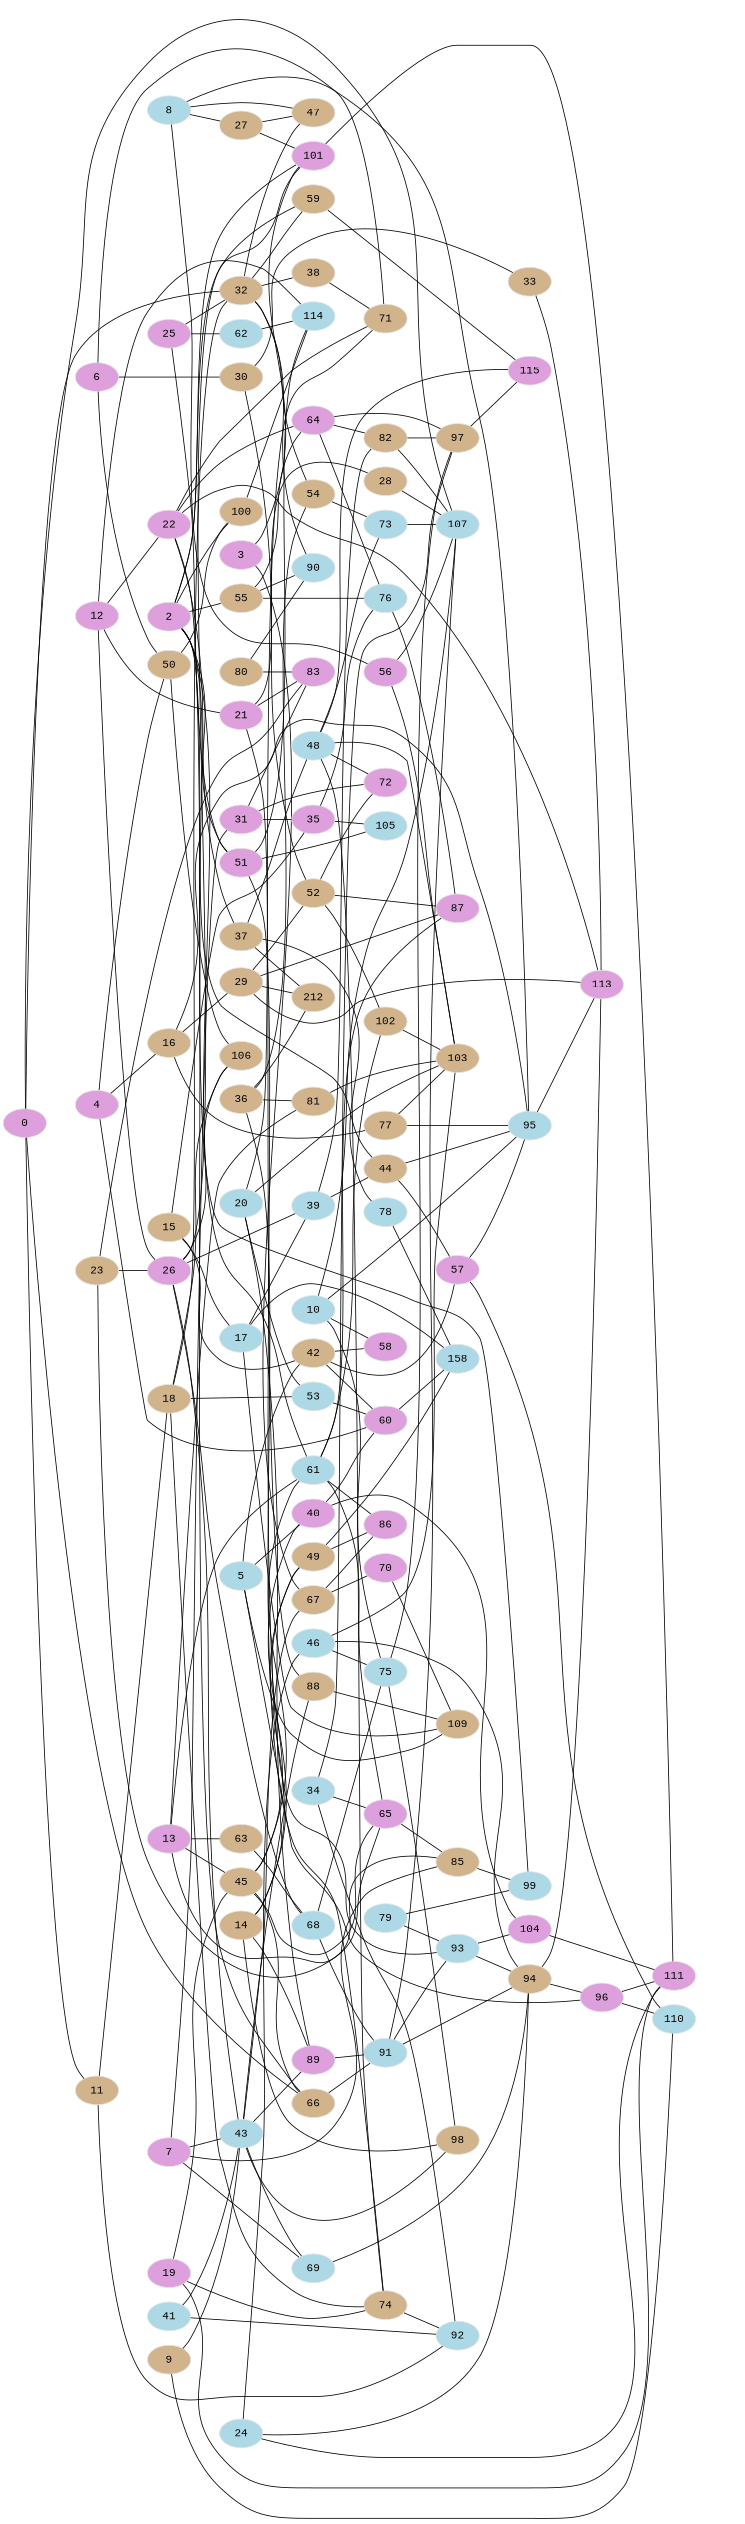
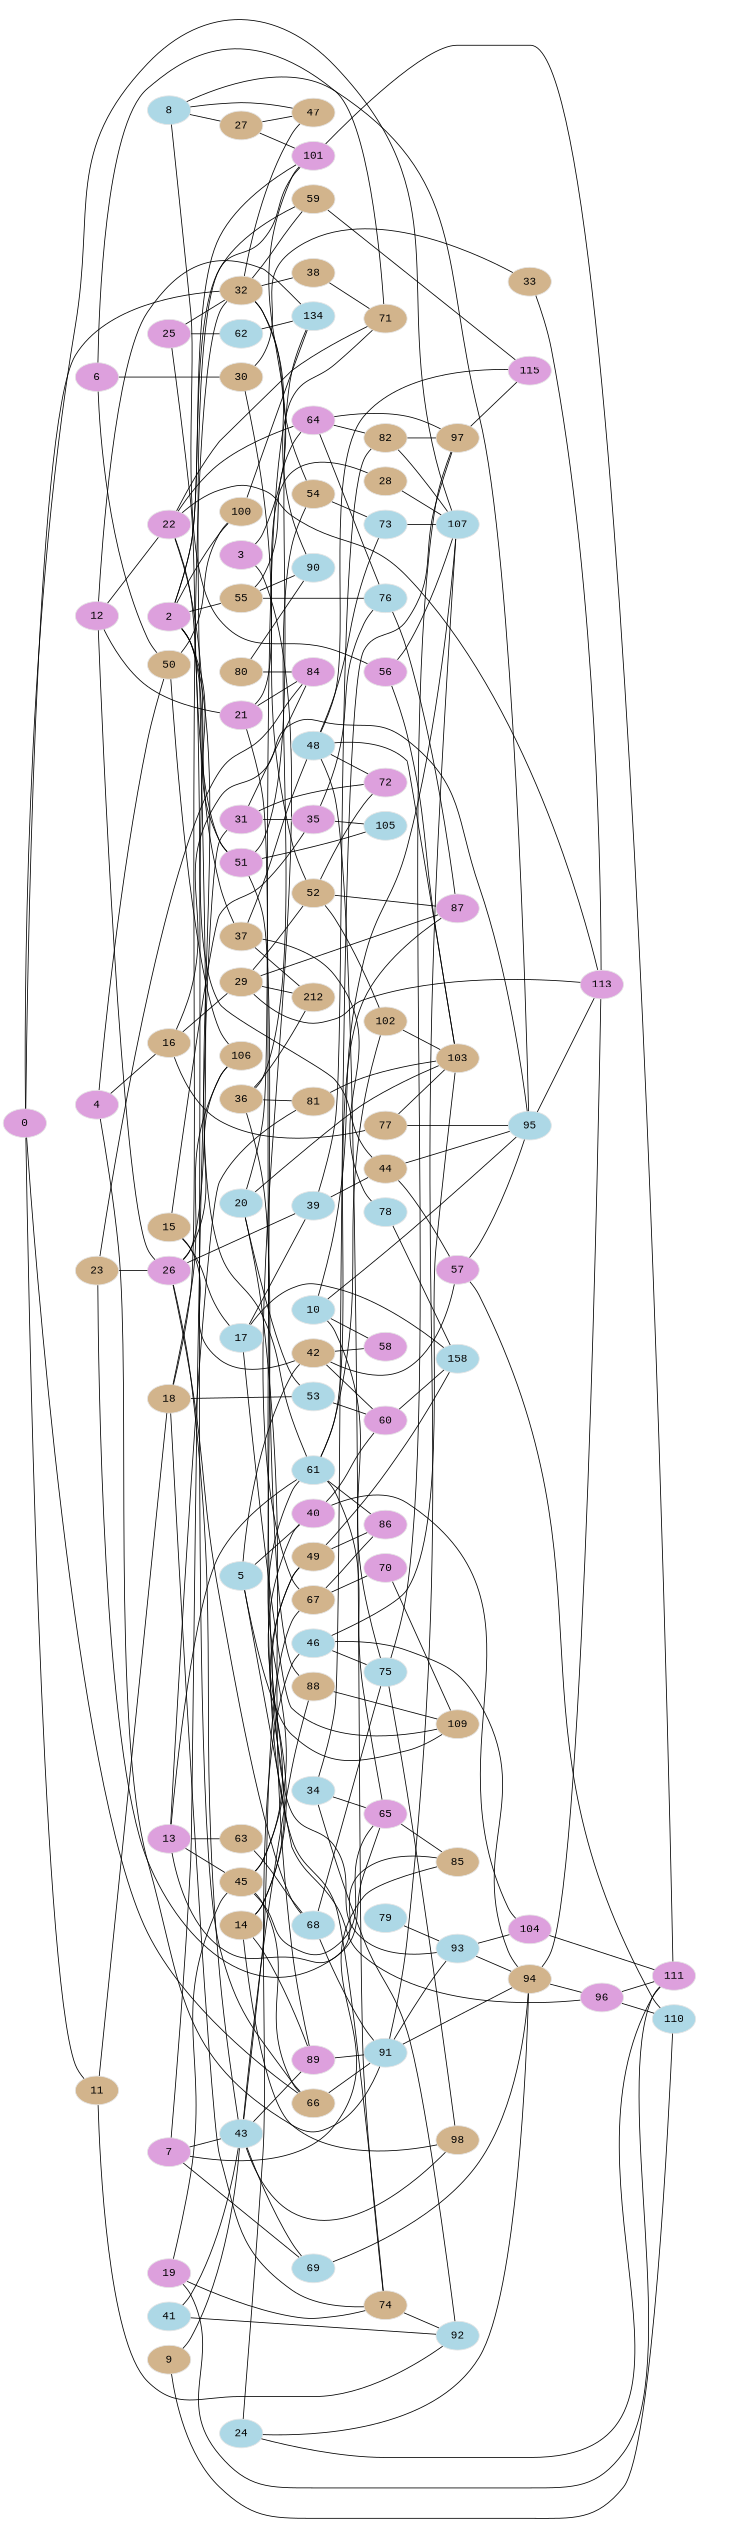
(313, 316) -> (313, 316)
(313, 672) -> (313, 672)
(140, 1383) -> (128, 1707)
(530, 1886) -> none
